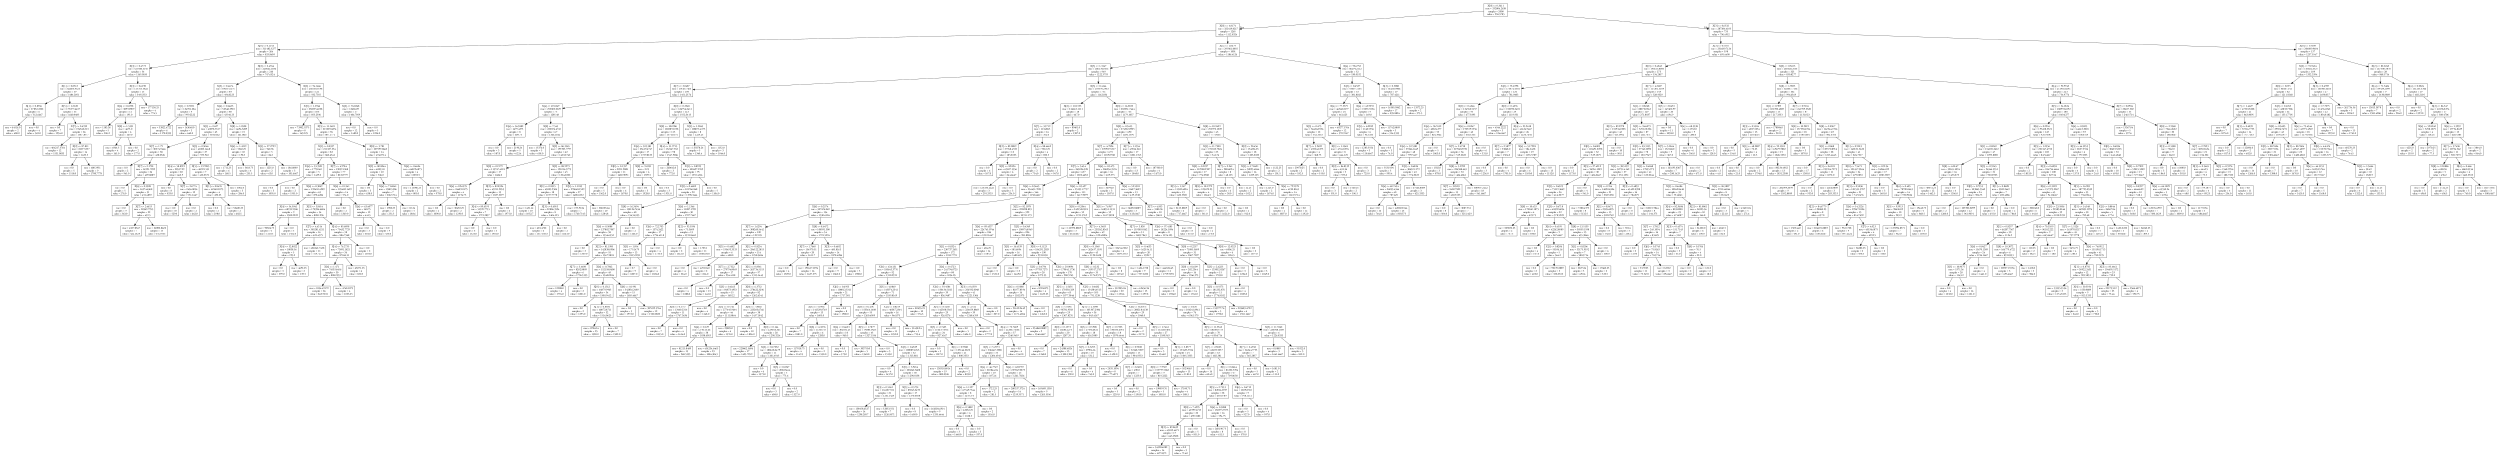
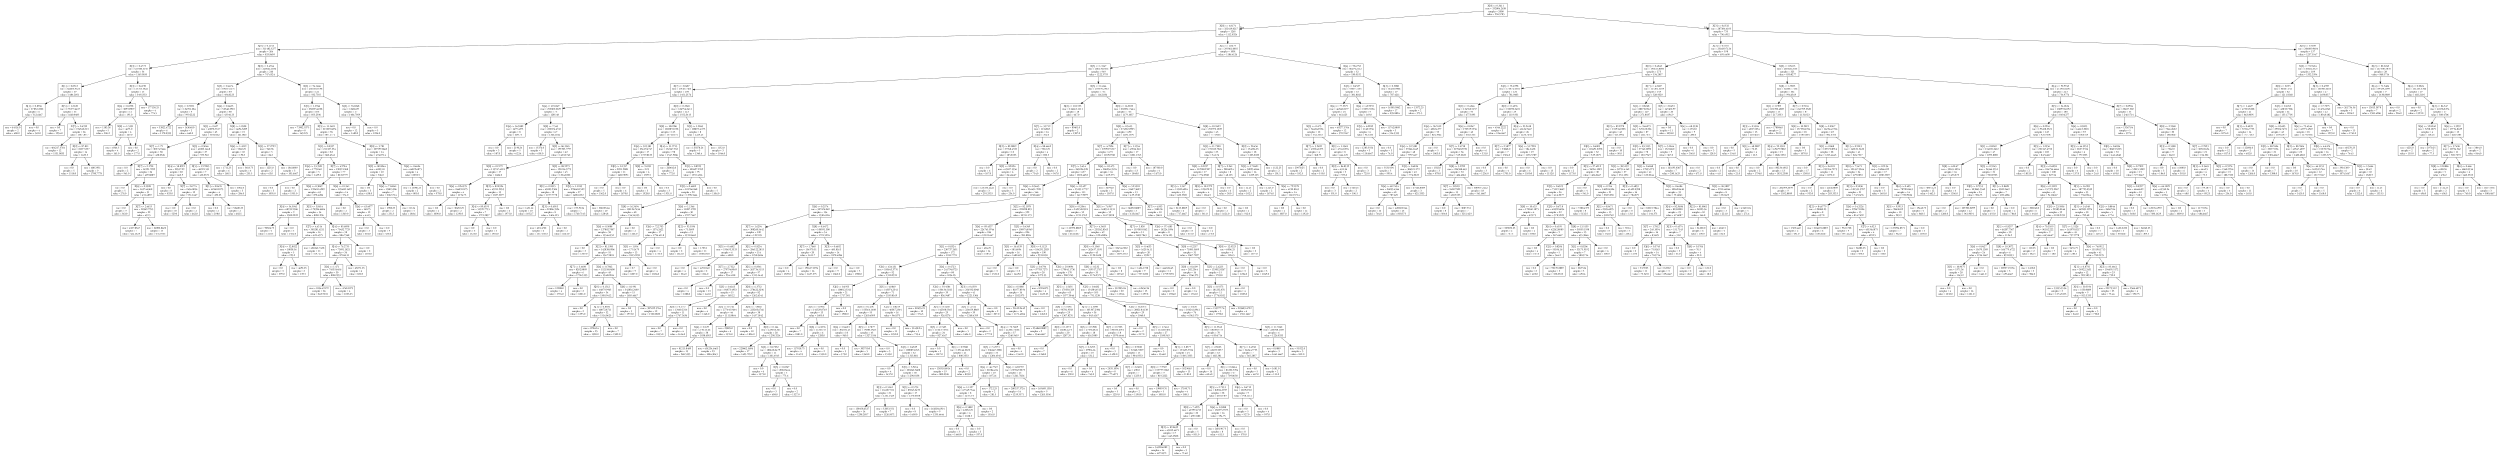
(125, 119) -> (138, 130)
none -> (2341, 171)
none -> (1659, 180)
(1601, 271) -> none
(1063, 351) -> none
